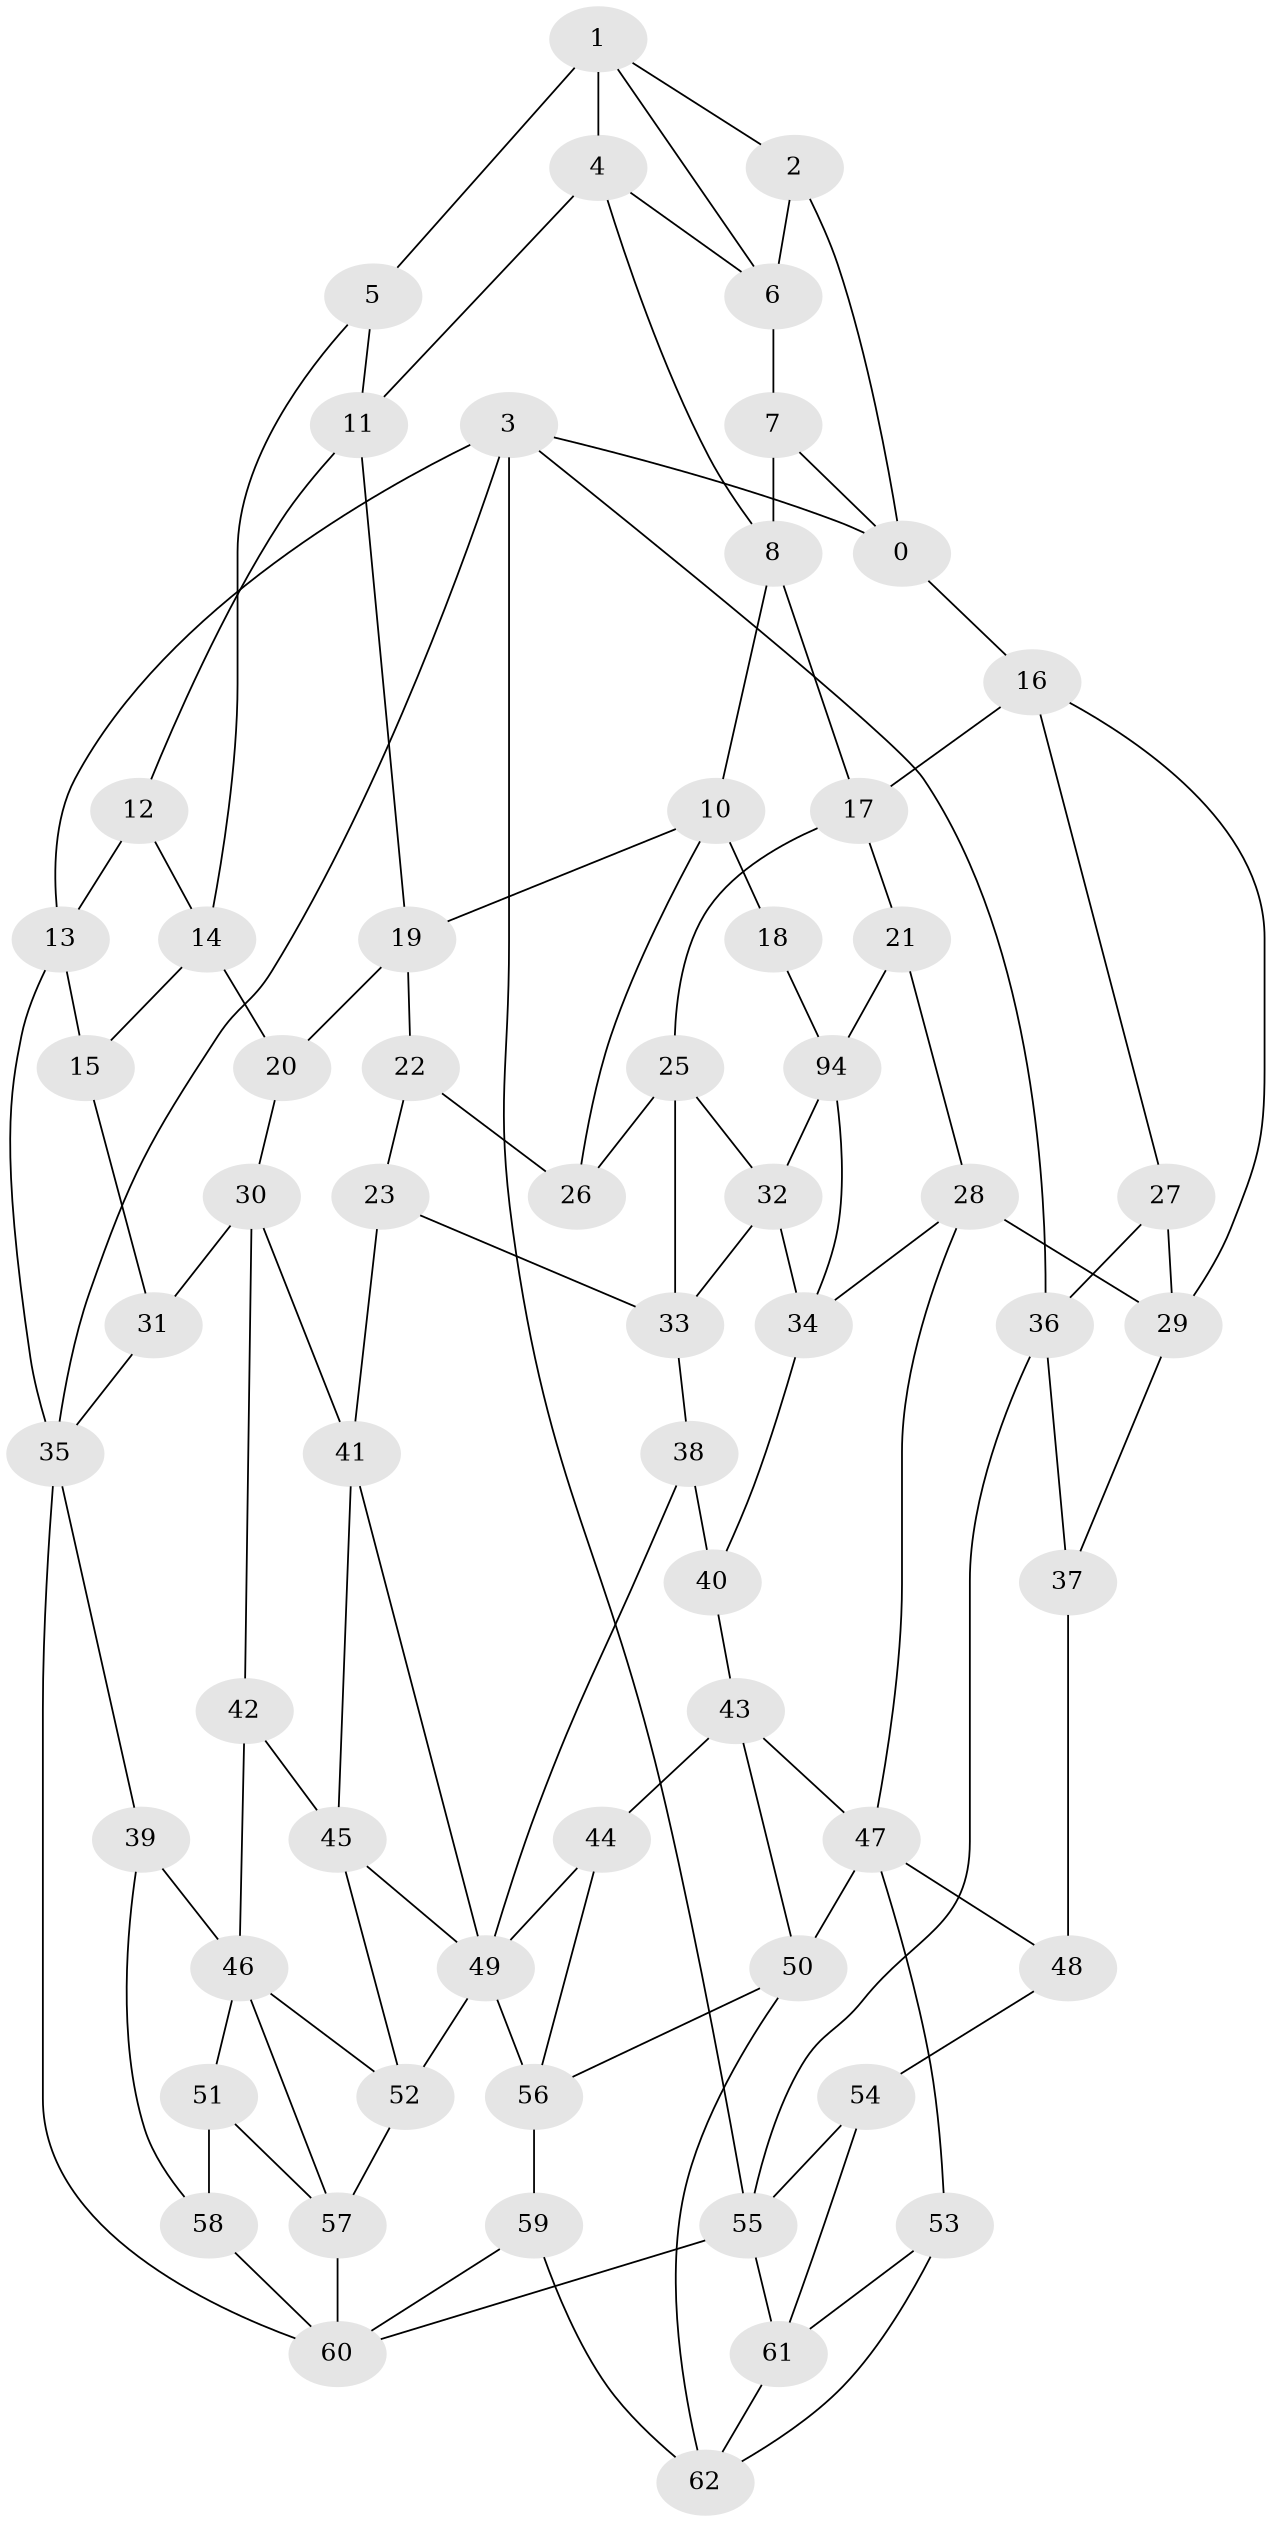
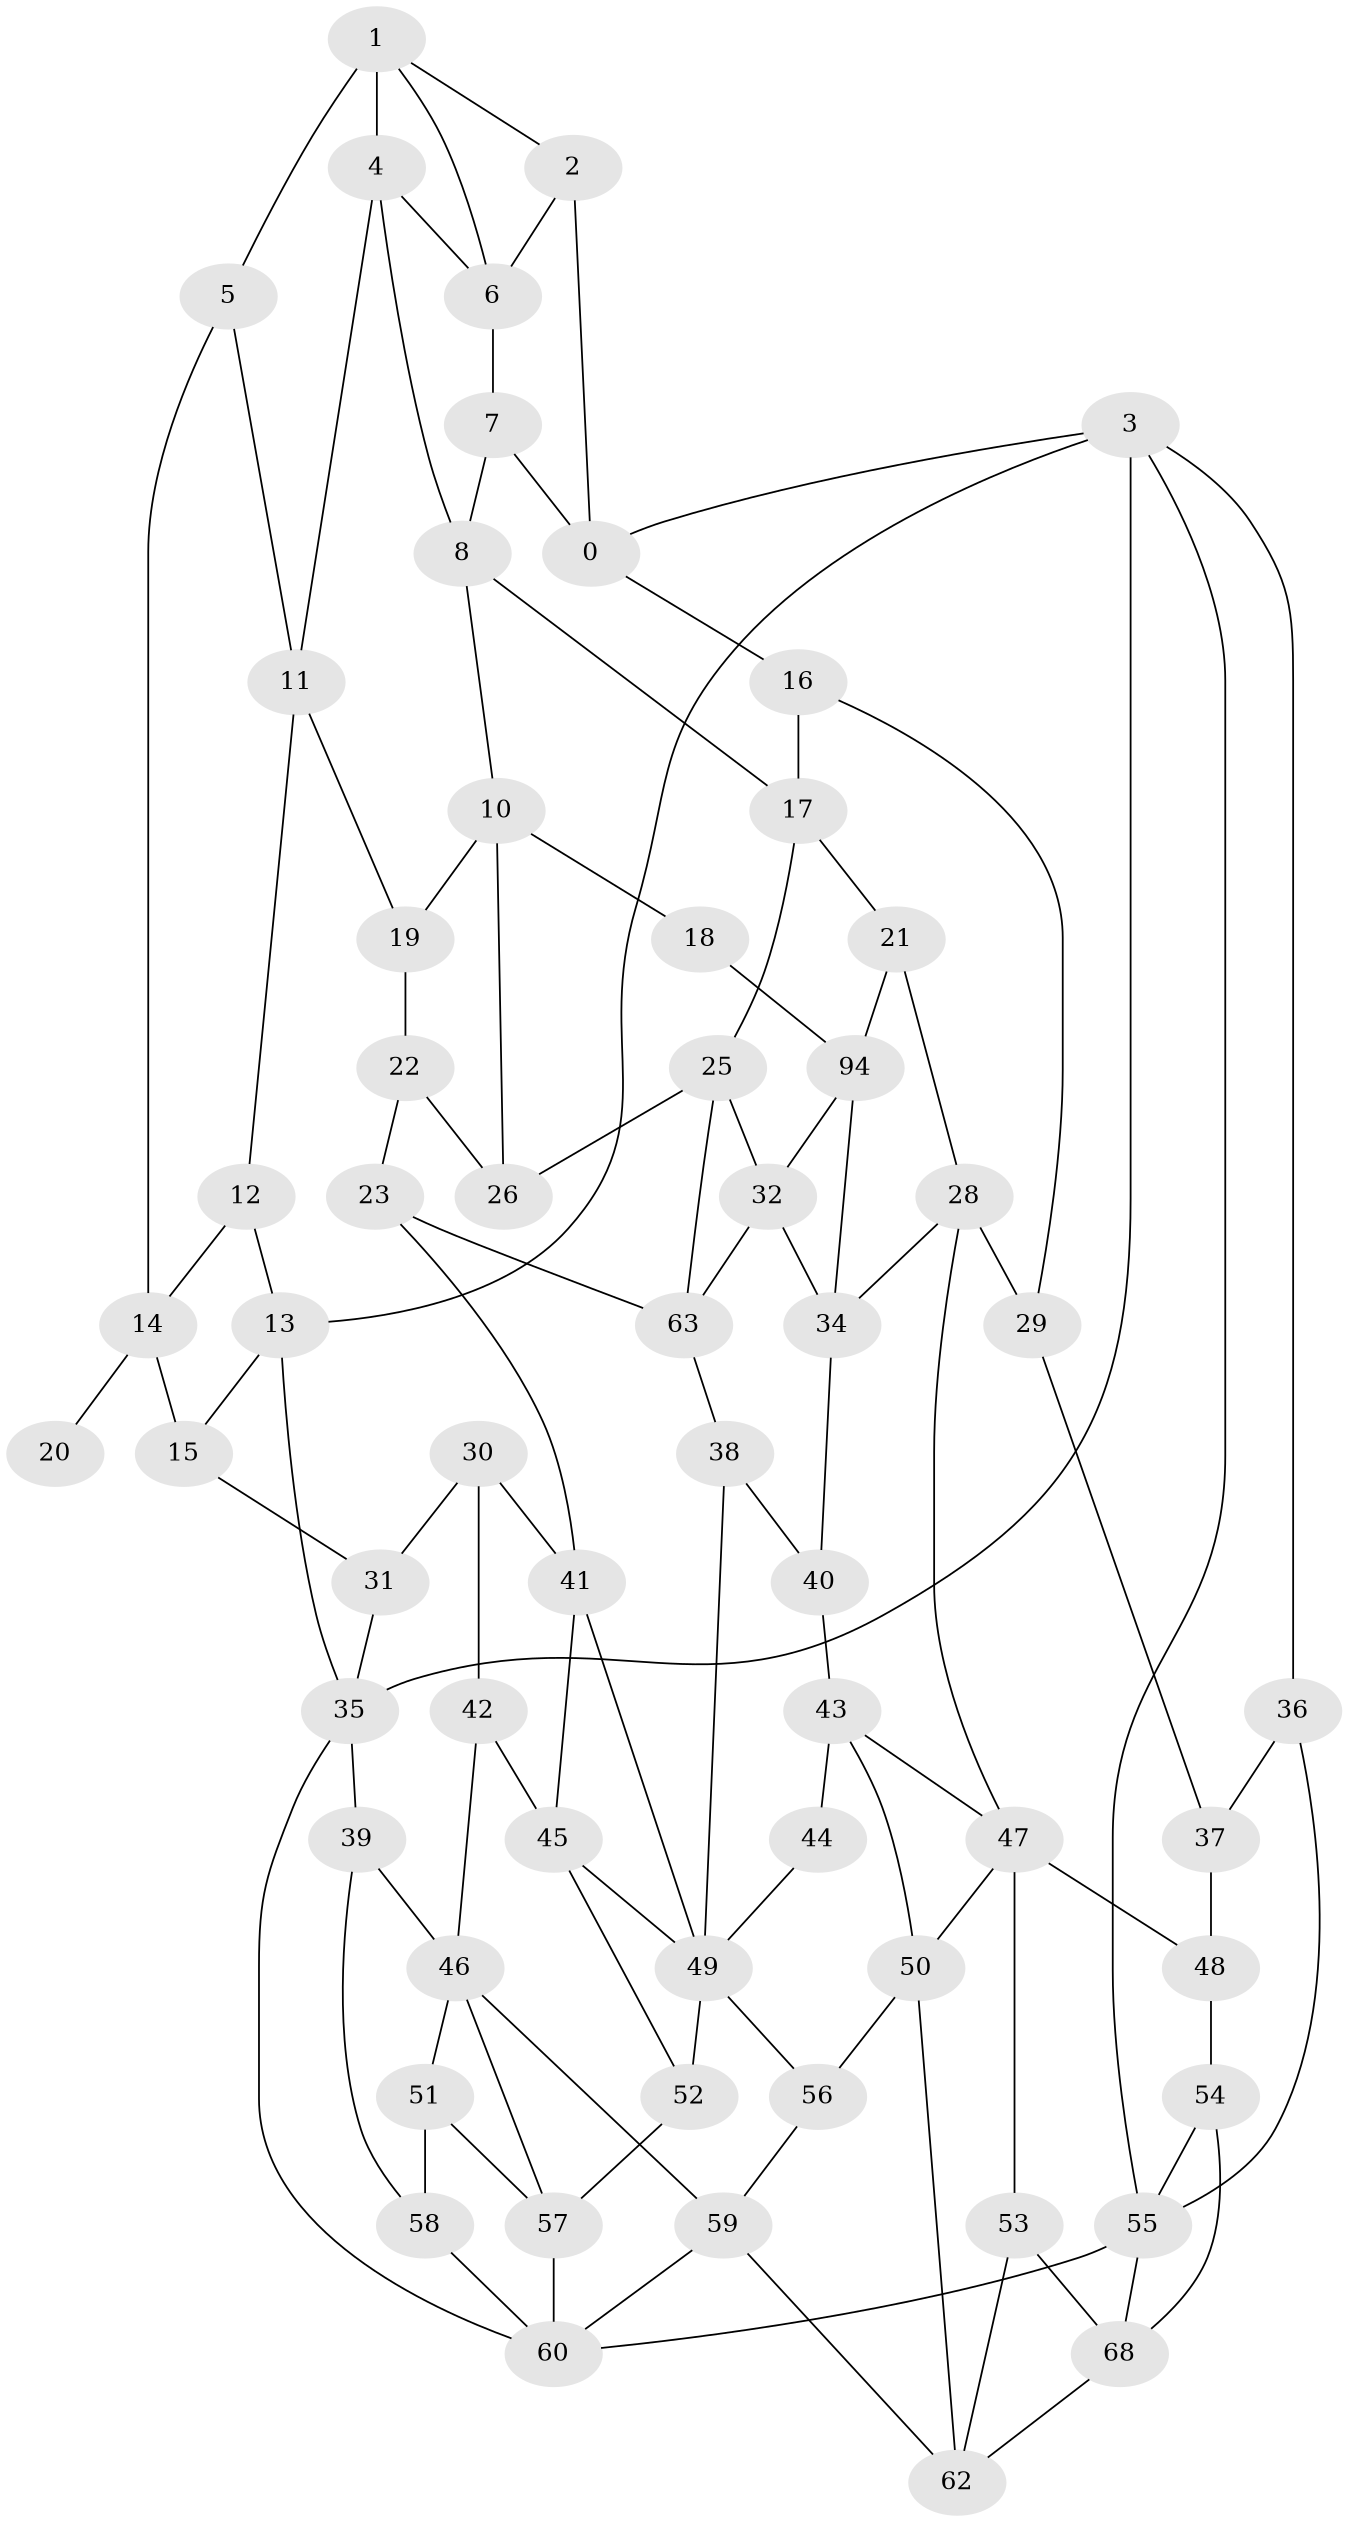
(345, 1004) -> none
(267, 1132) -> none
(1166, 1197) -> none
(675, 1325) -> (684, 1325)
(568, 1968) -> none
(322, 2033) -> (589, 2097)
(779, 2354) -> (1120, 2354)
